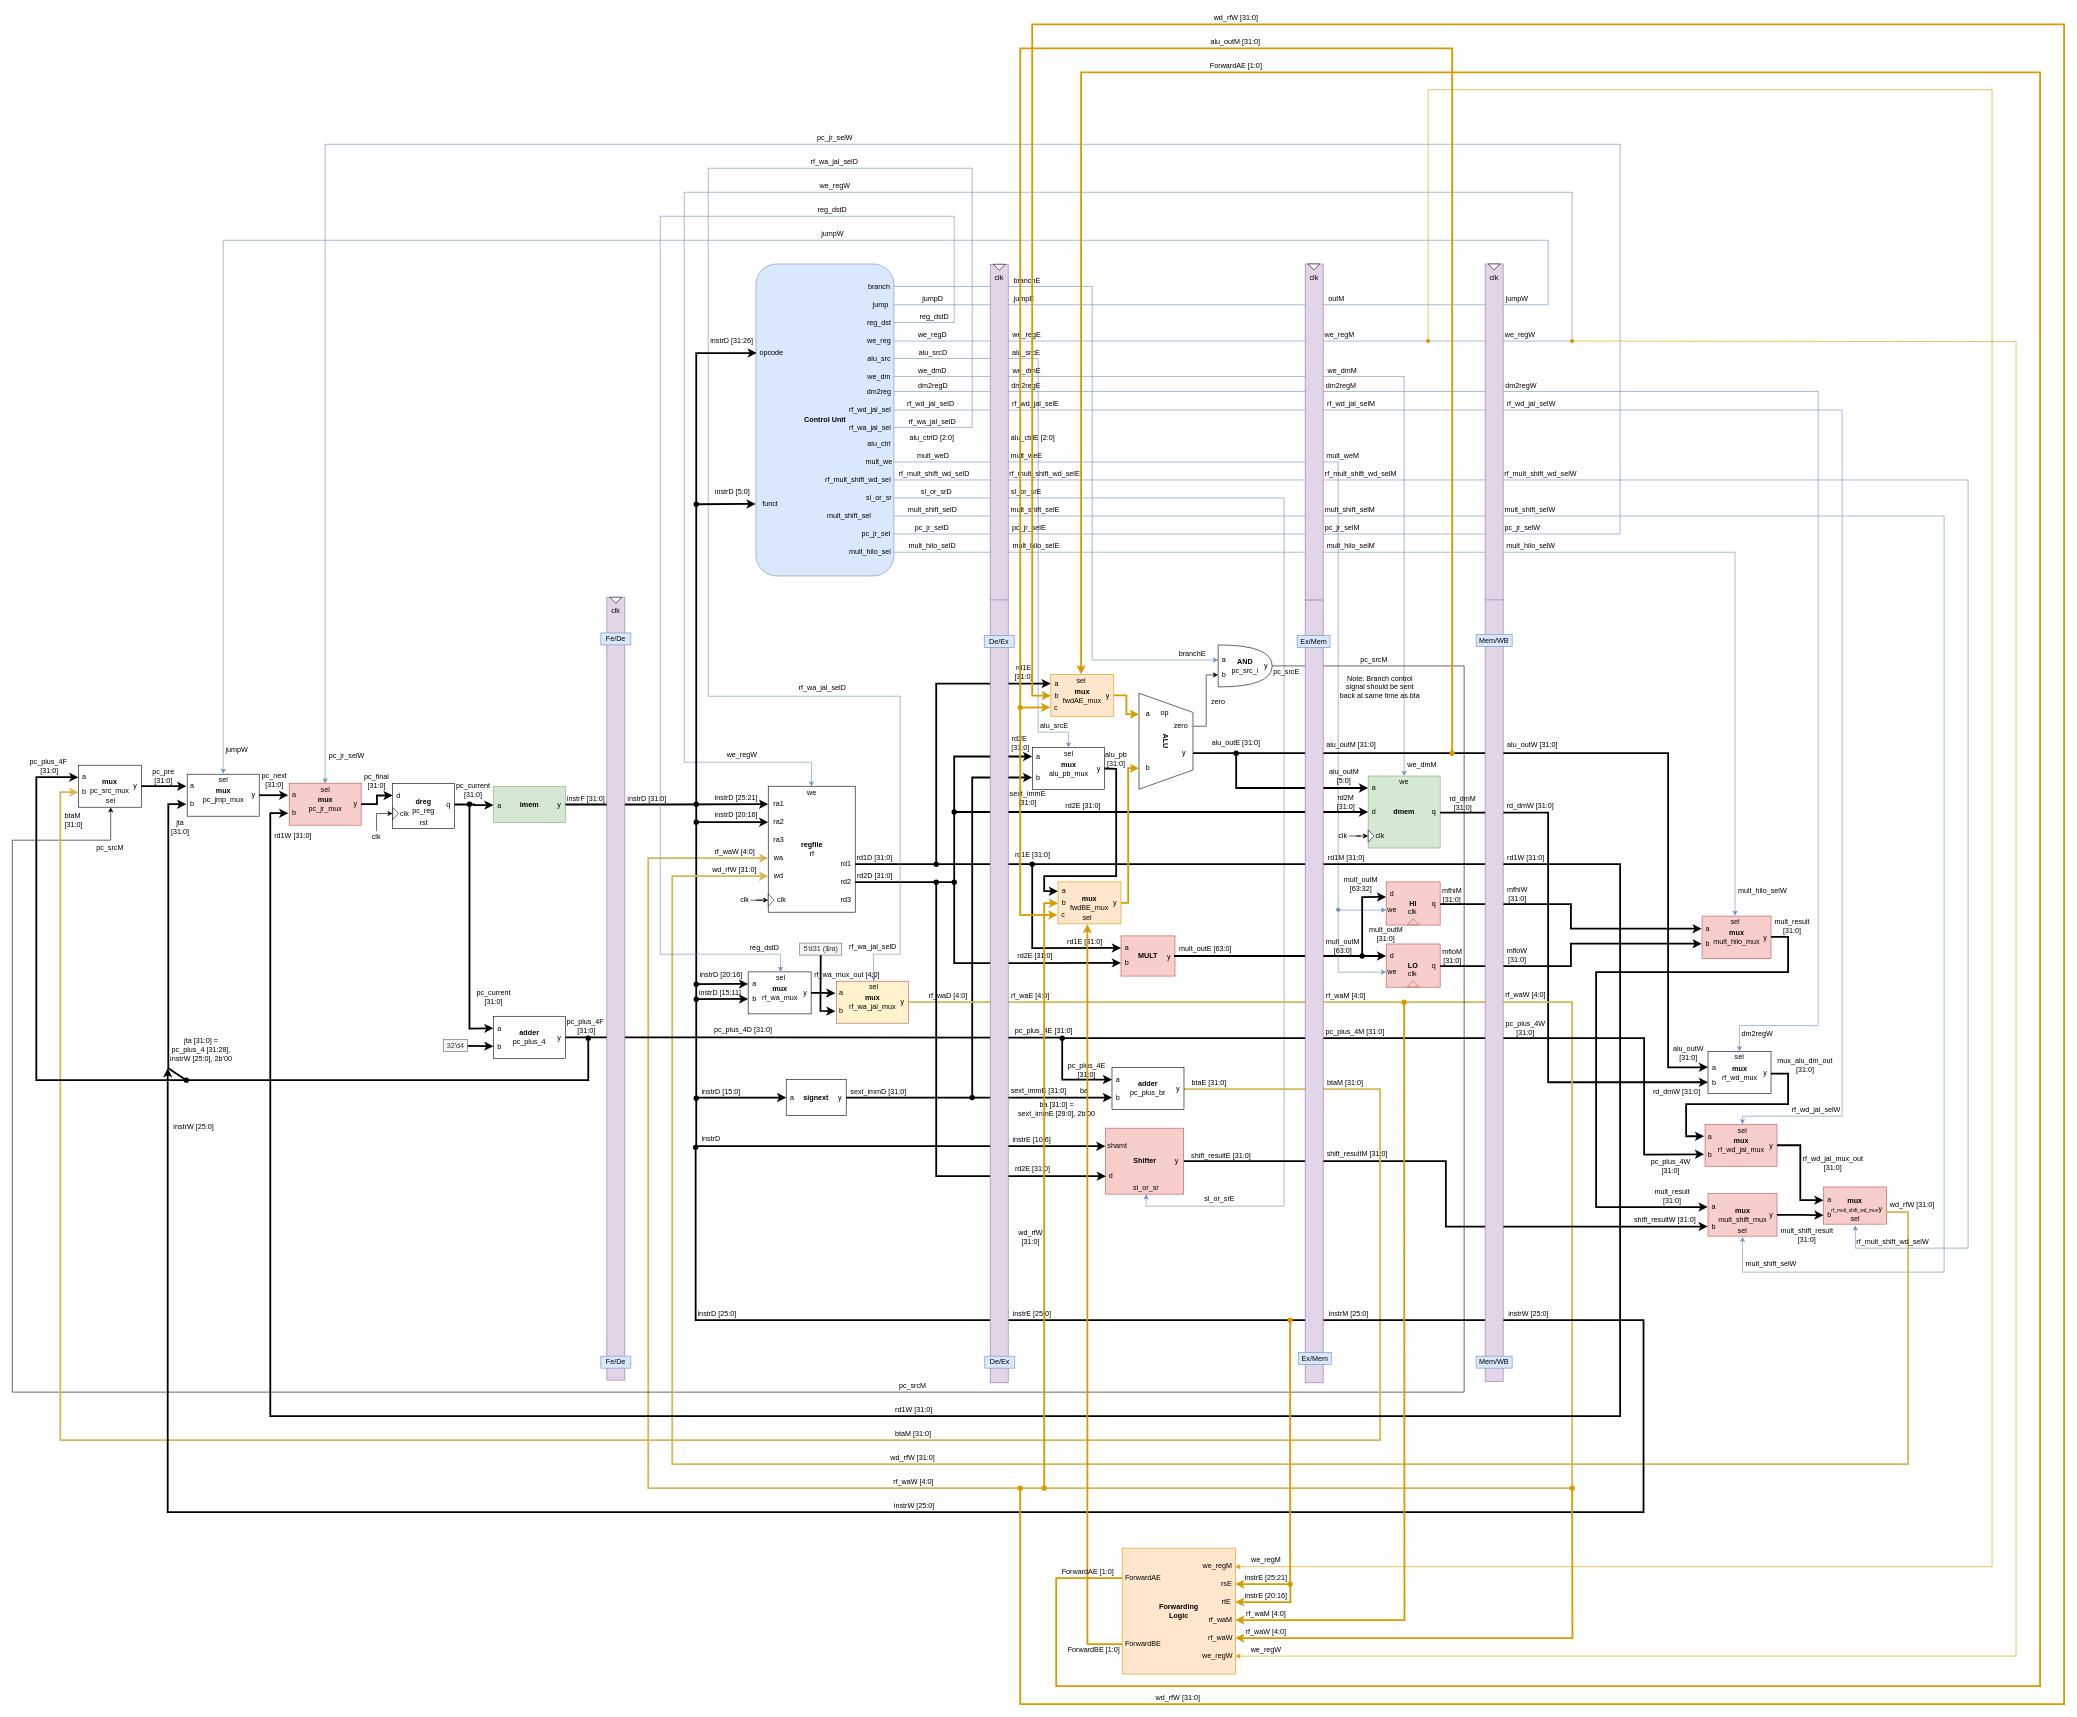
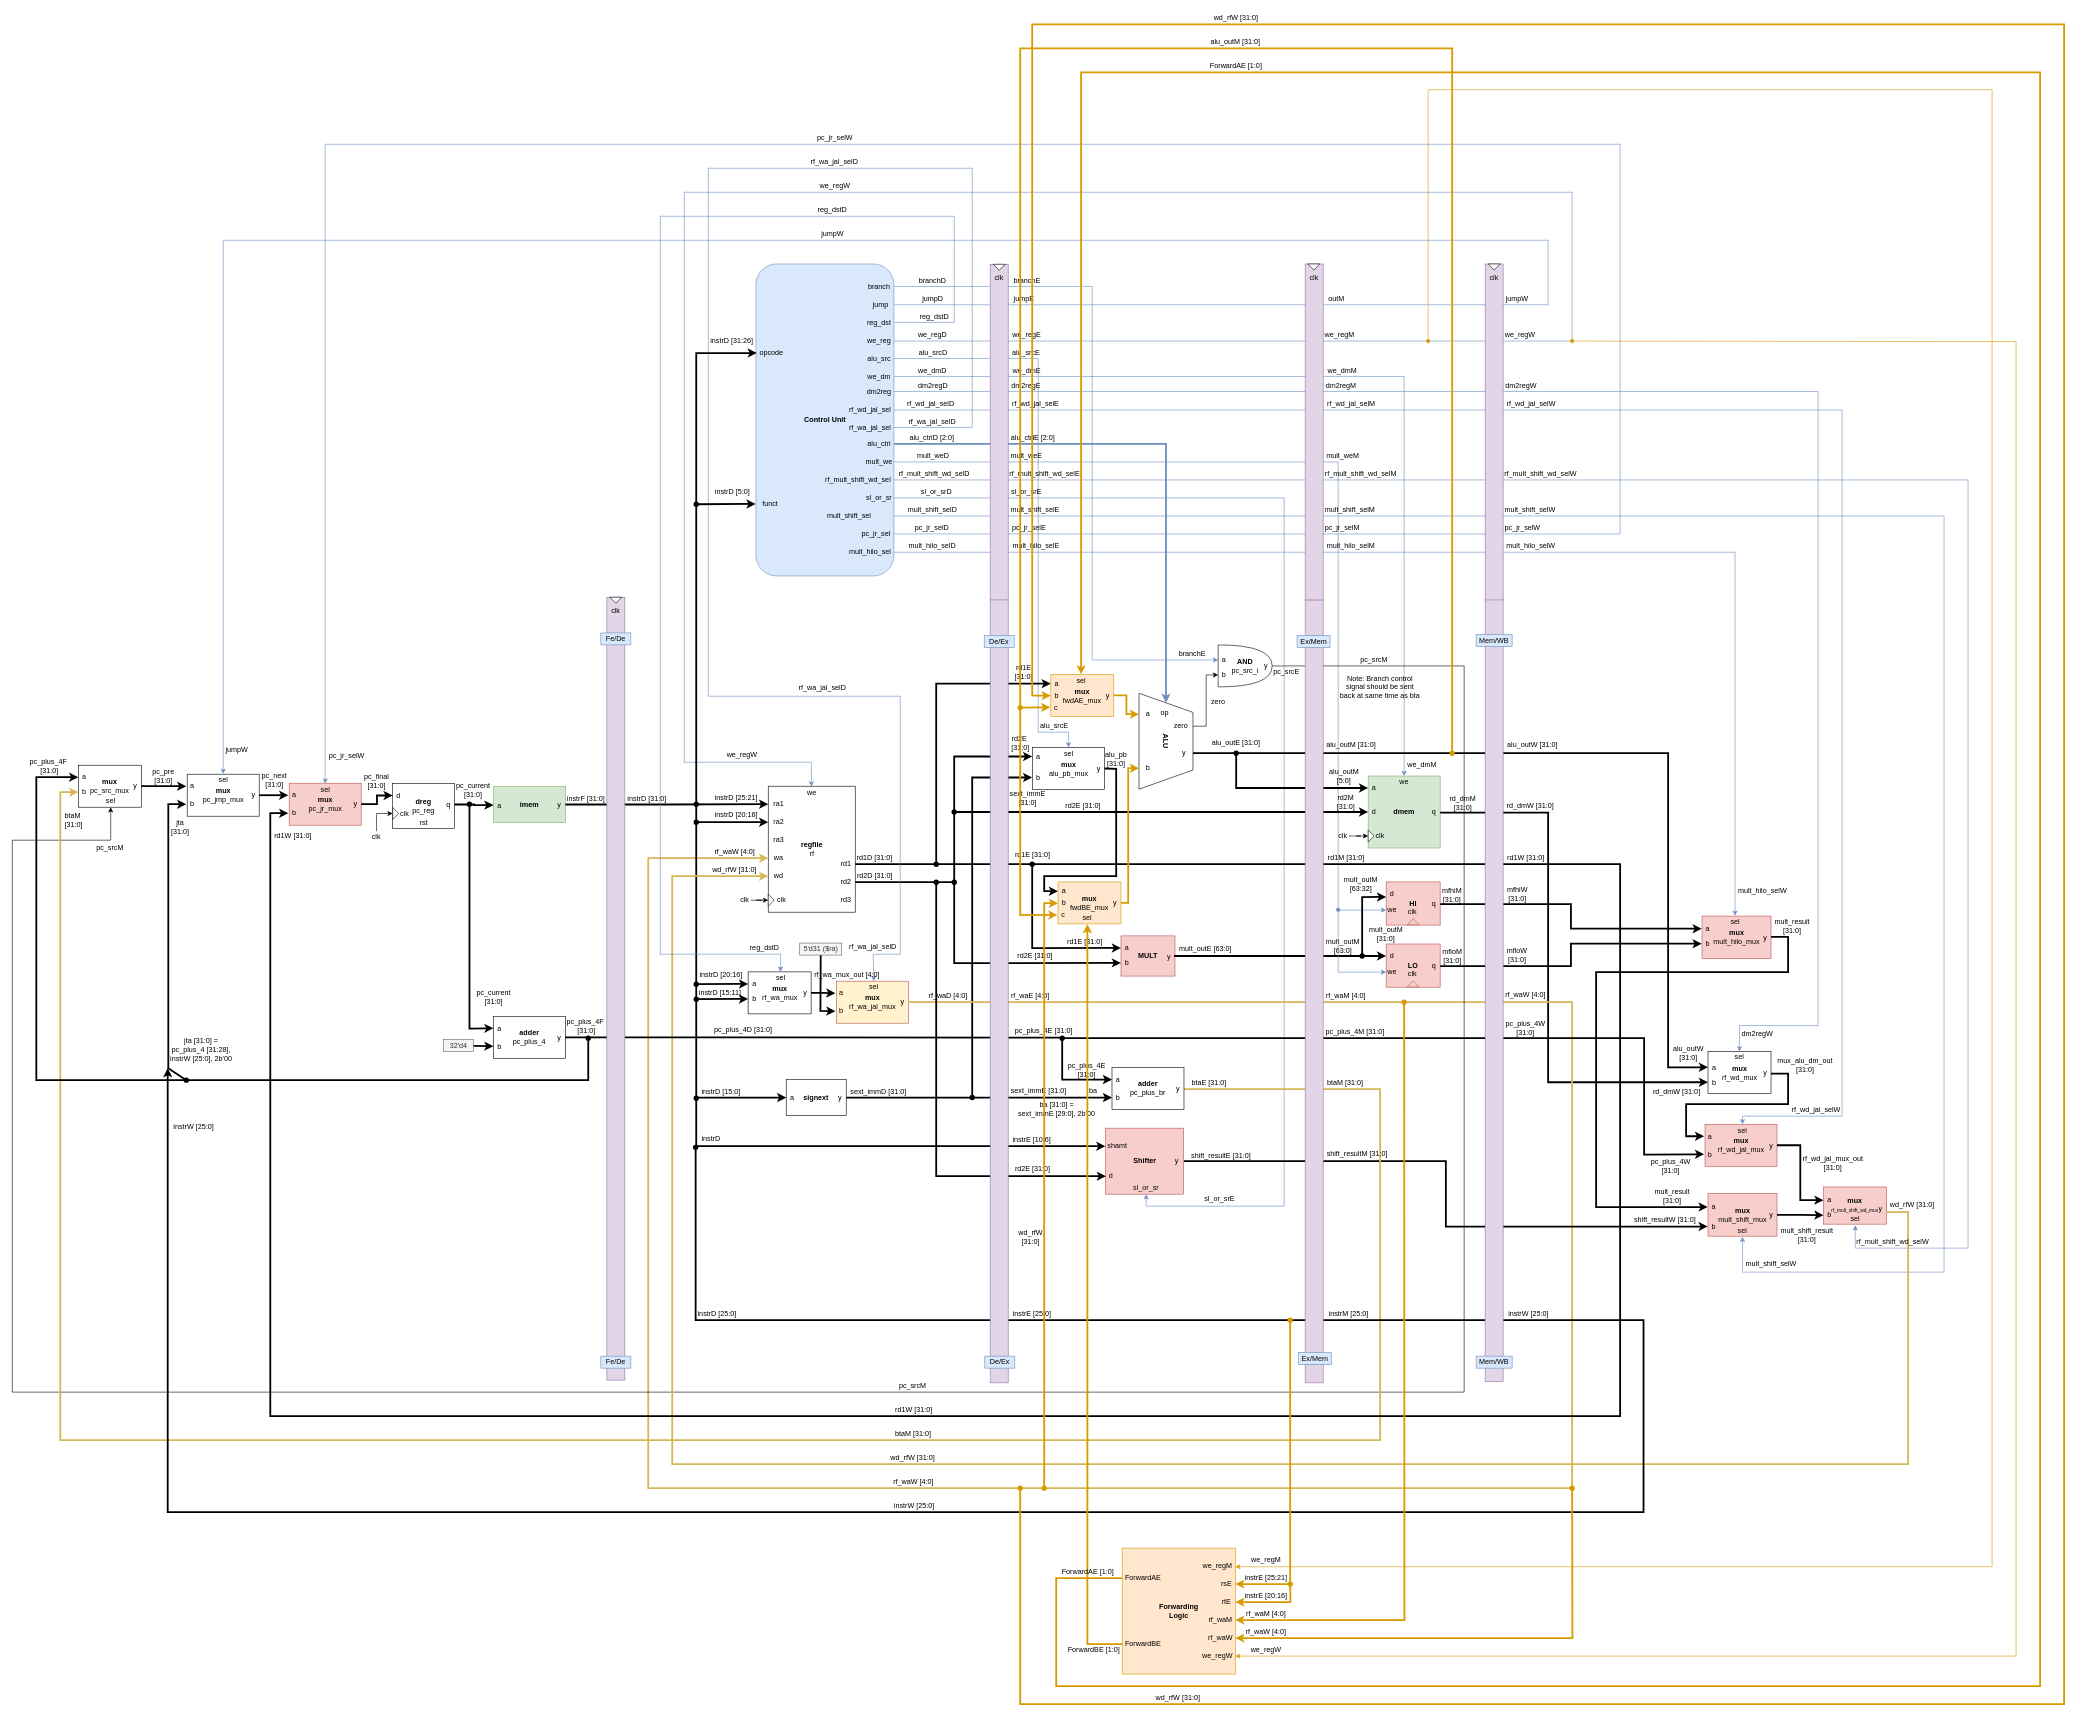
none -> (933, 281)
none -> (1166, 490)
(456, 1046) -> (459, 1046)
(1085, 1091) -> (1094, 1091)
